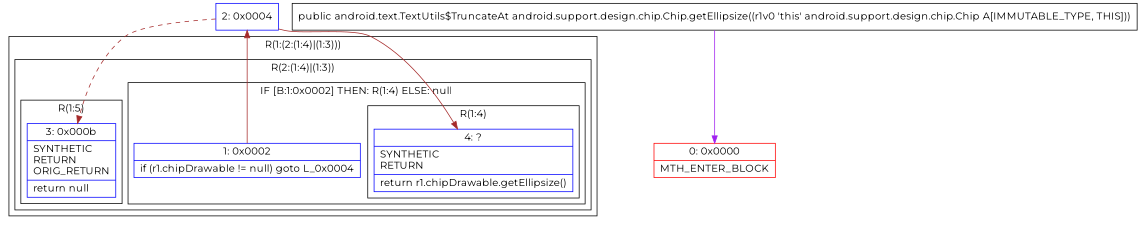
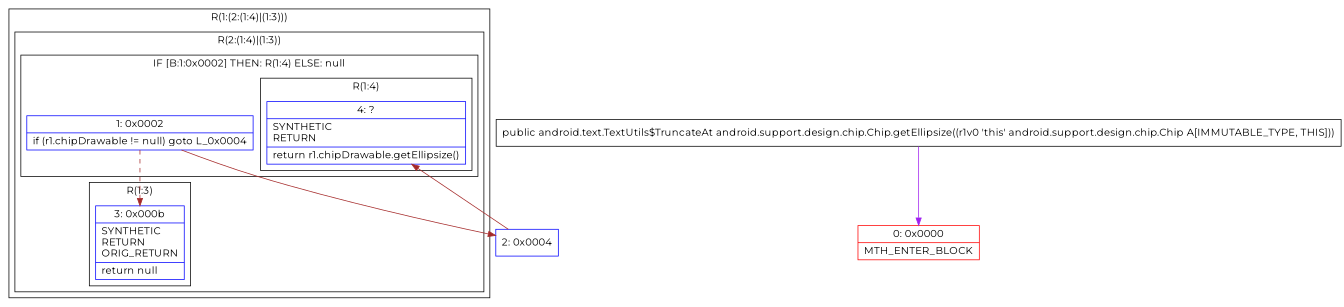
(118, 43) -> (140, 172)
(71, 109) -> (140, 191)
